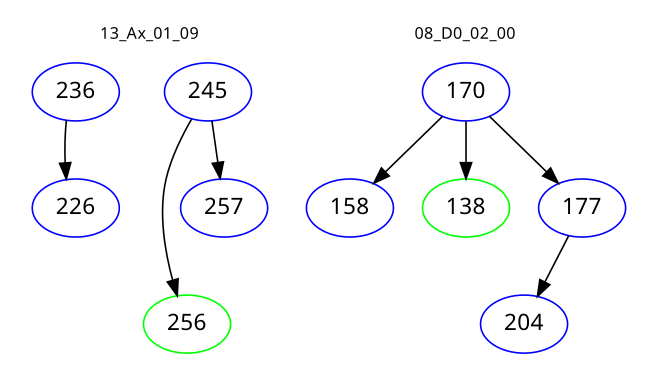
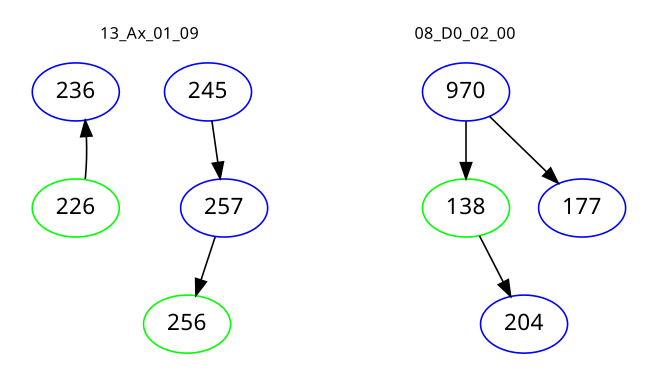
(466, 92) -> (466, 92)
(65, 142) -> (87, 158)
(163, 197) -> (208, 258)
(76, 208) -> (76, 208)
(350, 208) -> none
(557, 259) -> (491, 259)
